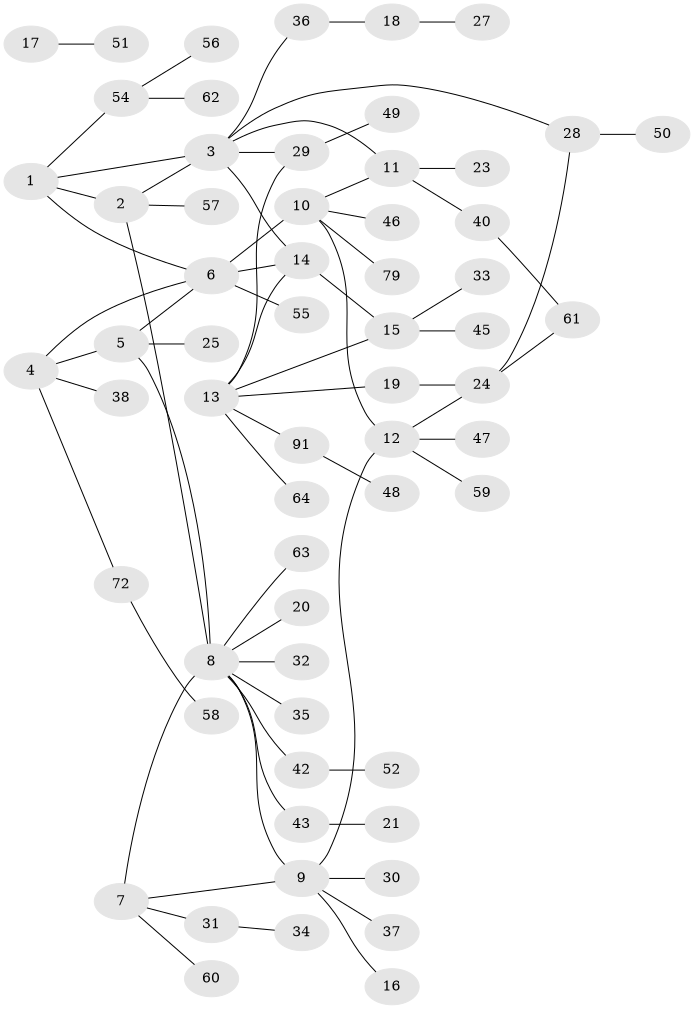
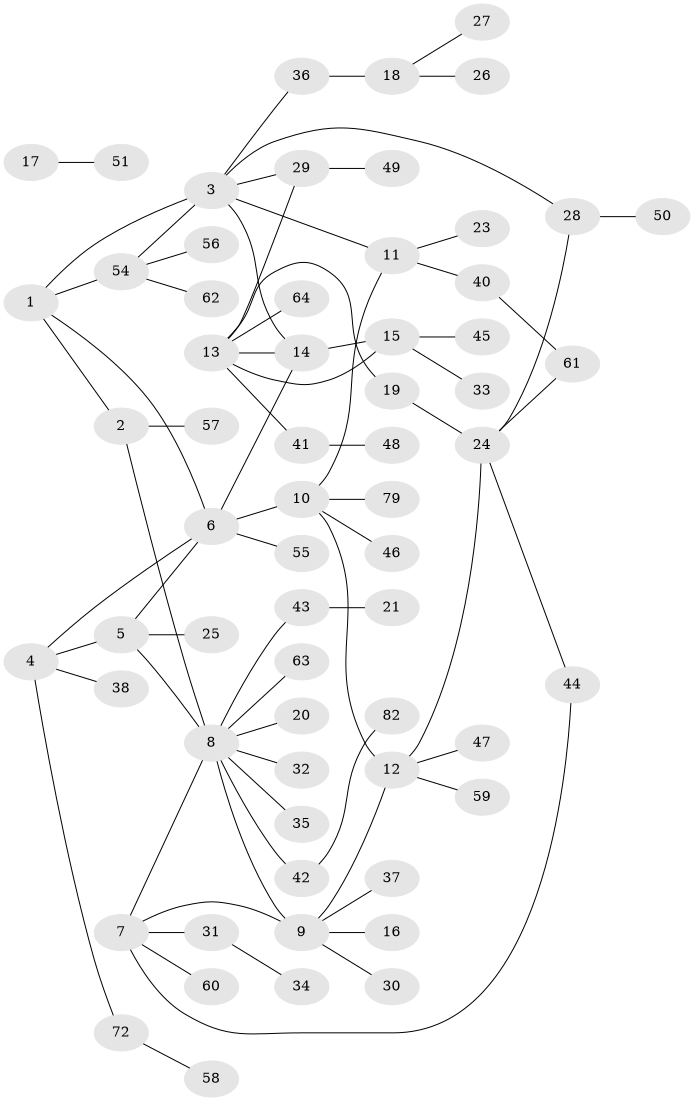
none -> (482, 76)
(167, 178) -> (167, 231)
(302, 445) -> (302, 445)
none -> (573, 685)
(392, 770) -> (392, 716)
